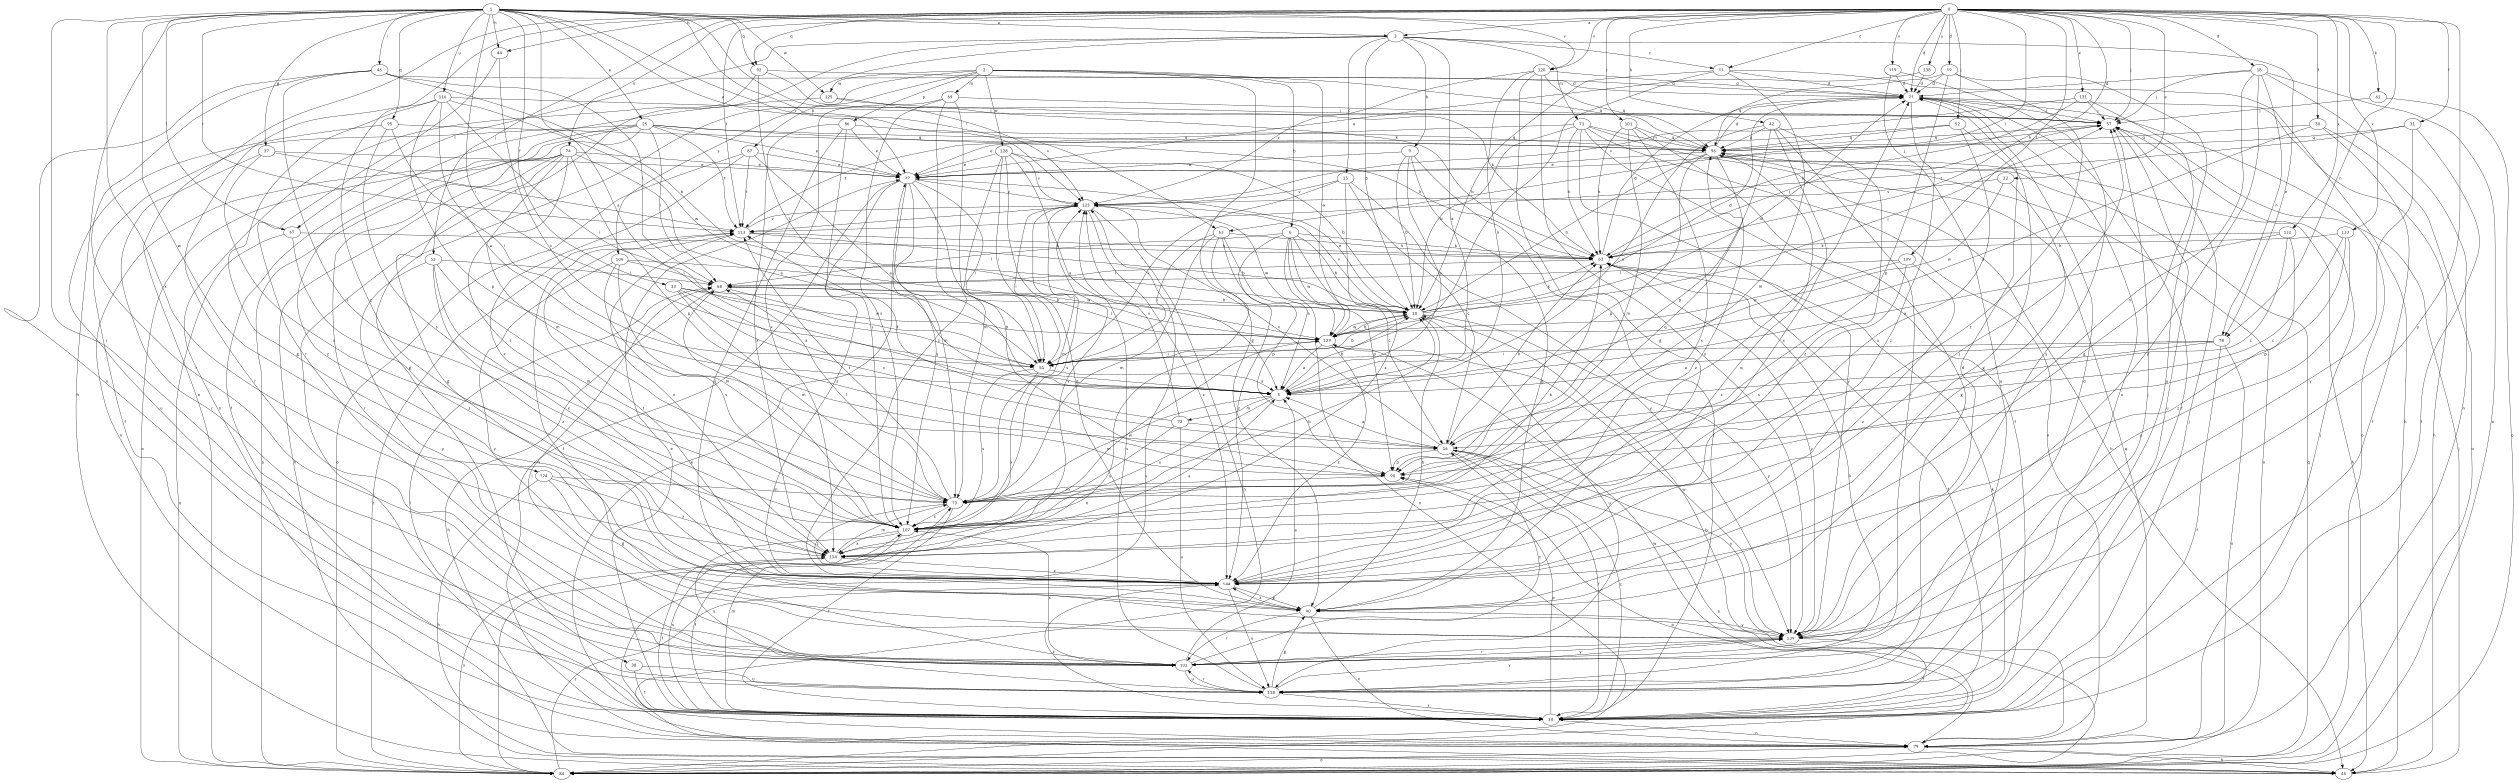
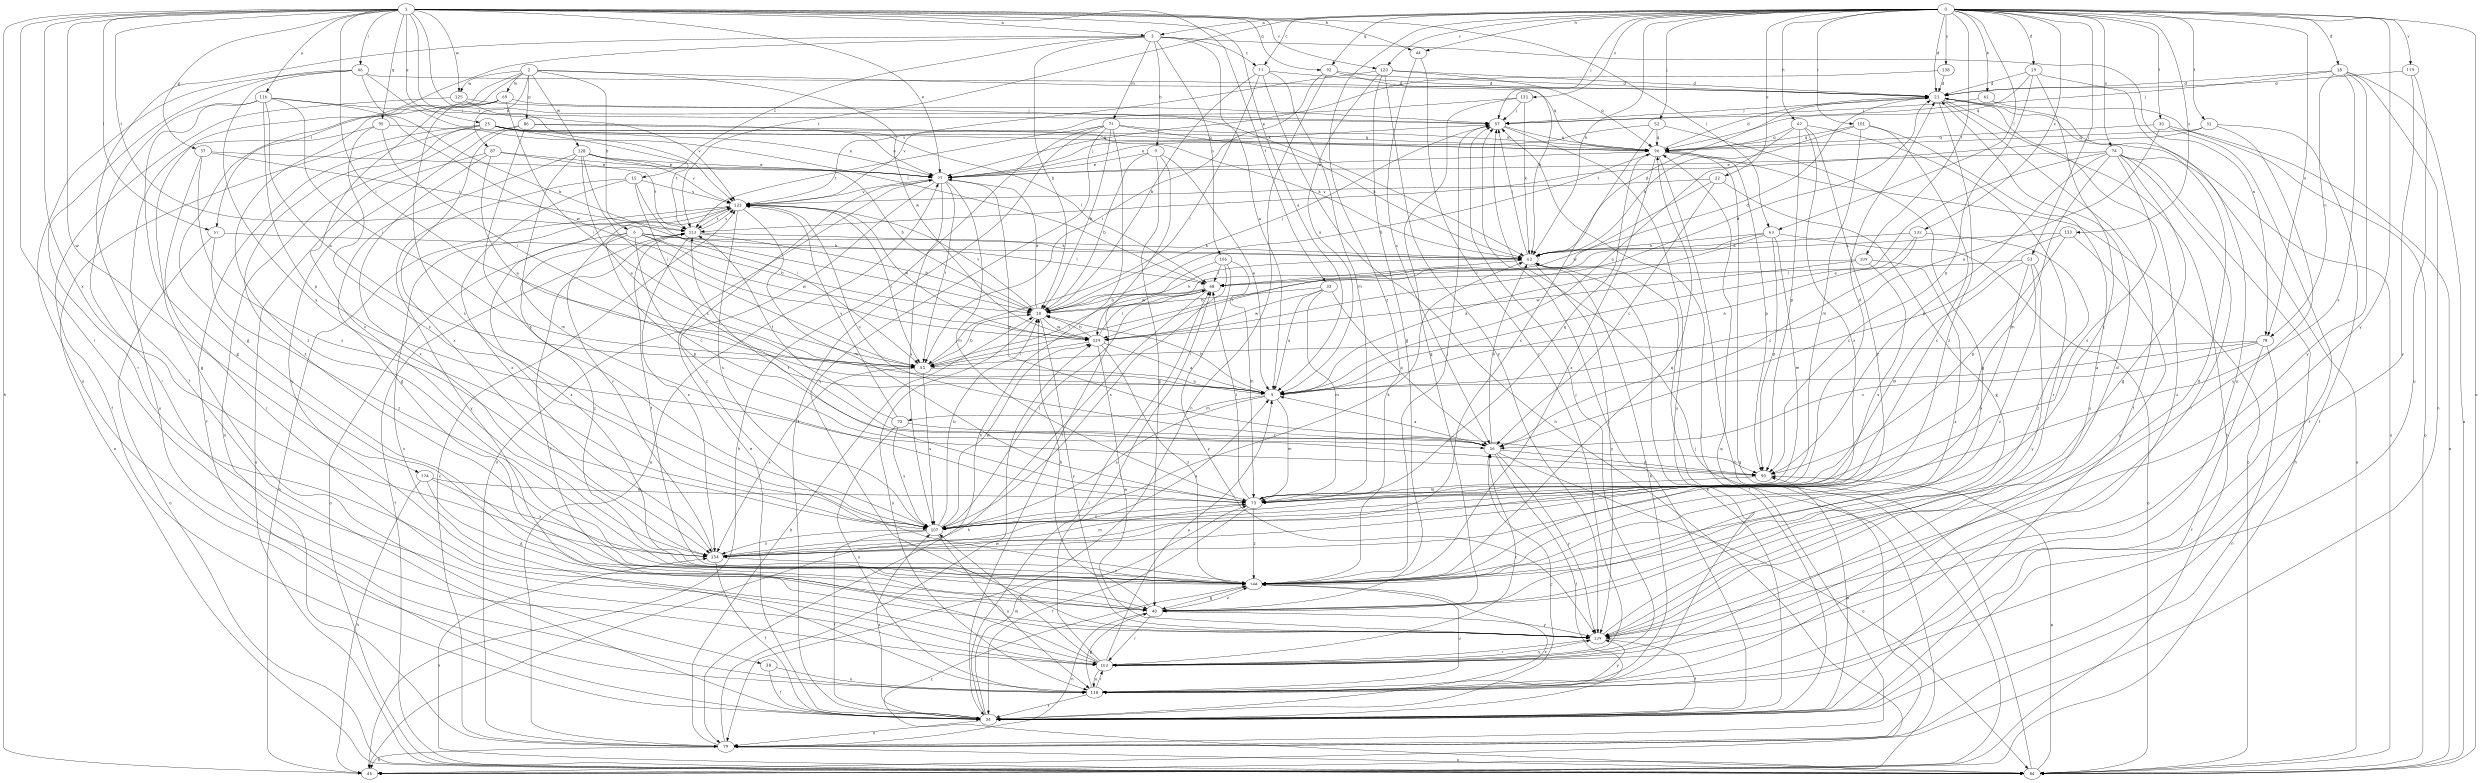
none -> (1618, 323)
